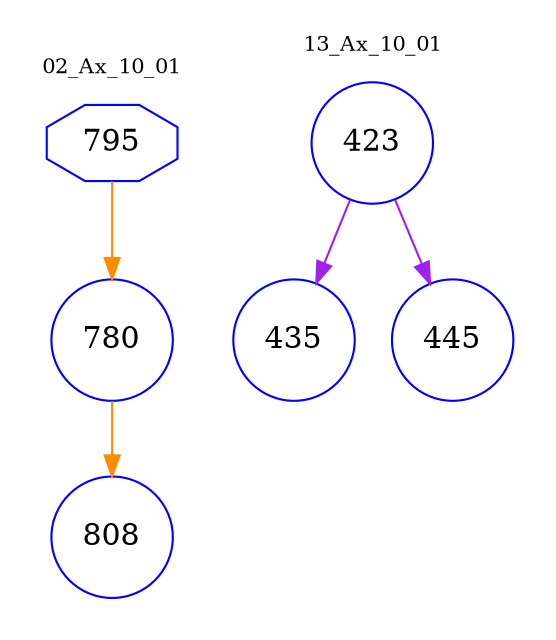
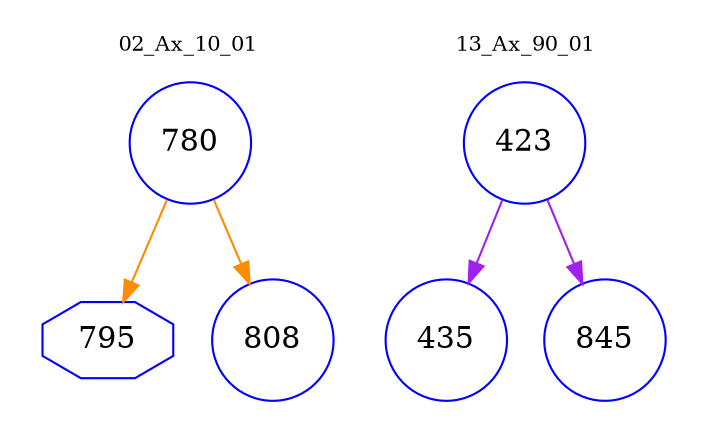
(373, 45) -> (526, 45)
(112, 219) -> (149, 241)
(453, 340) -> (605, 340)
